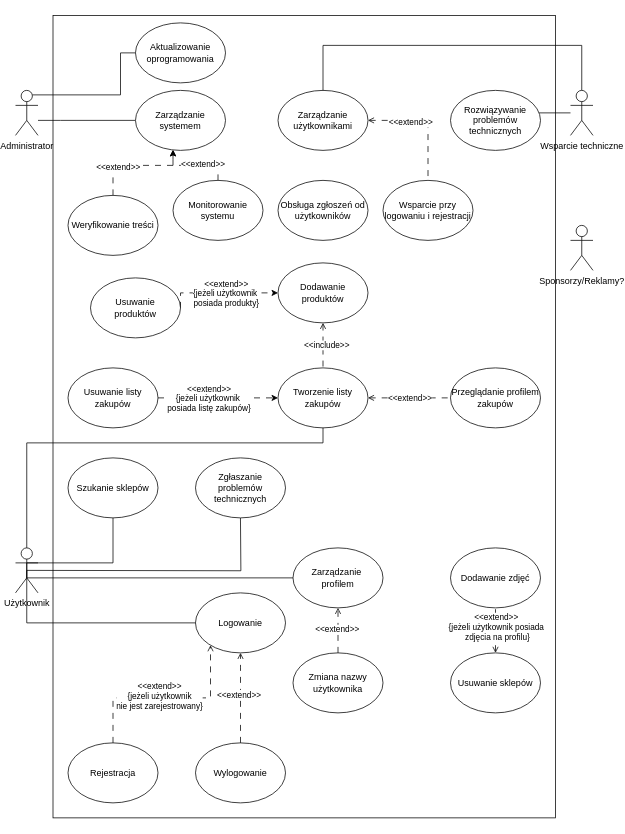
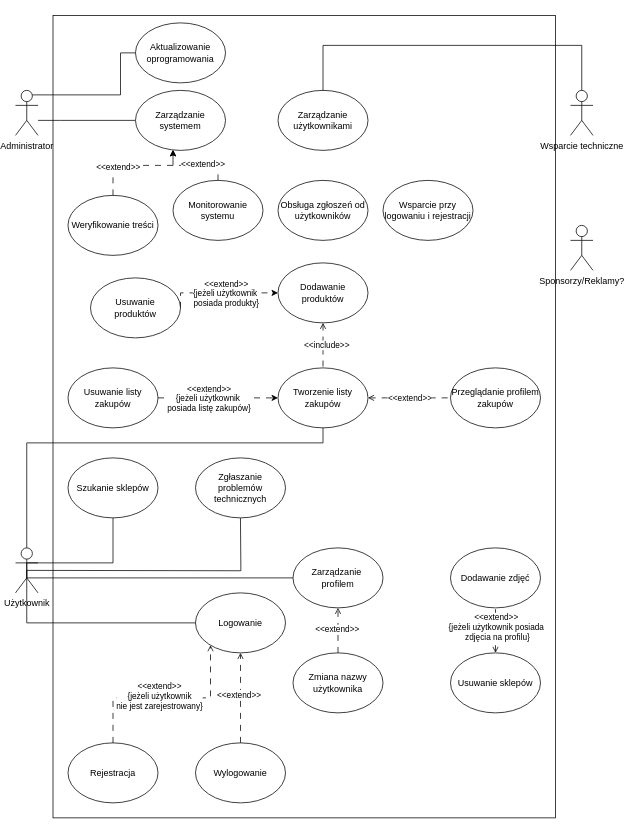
(555, 113) -> none
(401, 120) -> none
(495, 120) -> none
